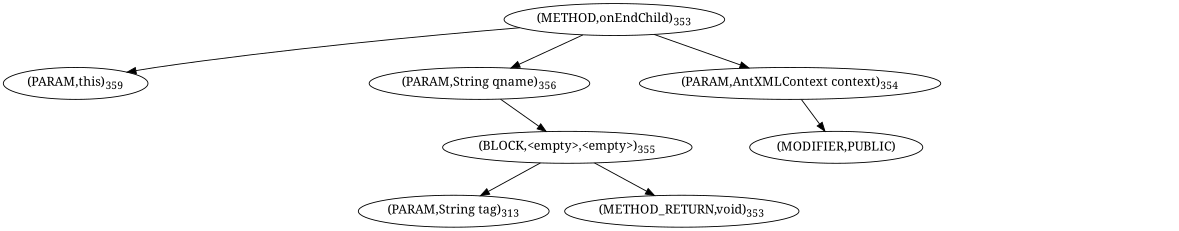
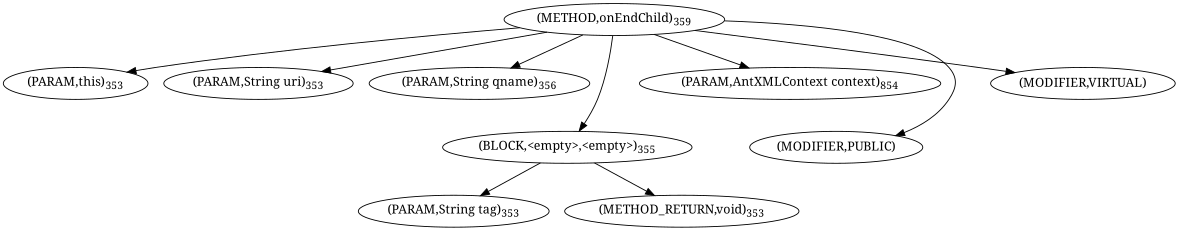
(683, 18) -> (683, 18)
(115, 82) -> (115, 82)
(889, 82) -> (889, 82)
none -> (258, 83)
none -> (1083, 83)
(811, 112) -> (886, 38)
(520, 113) -> (604, 82)
(511, 210) -> (511, 210)
